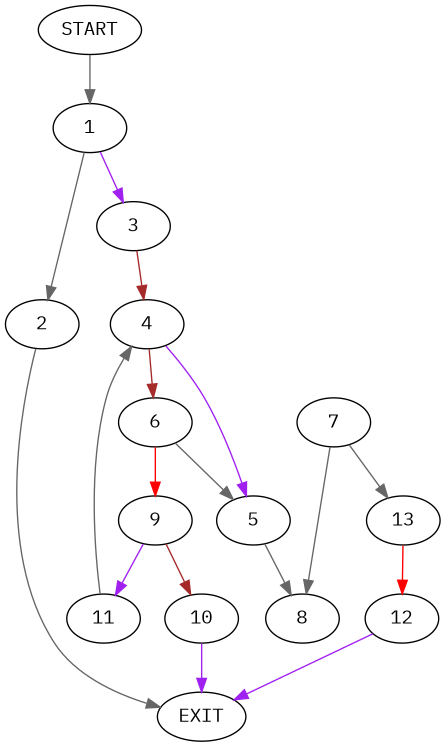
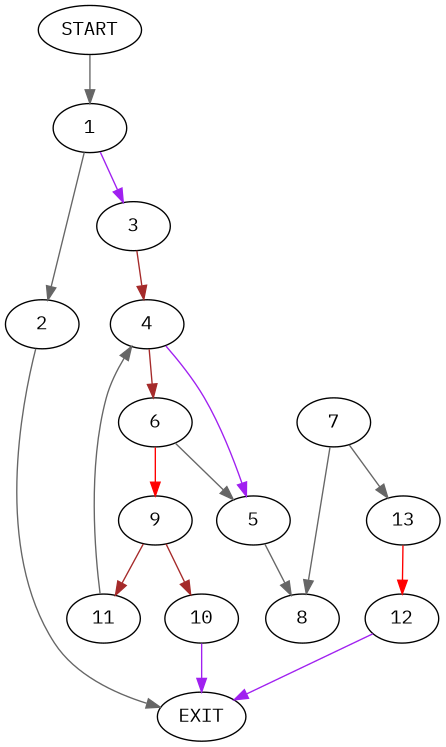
(133, 563) -> (133, 563)
